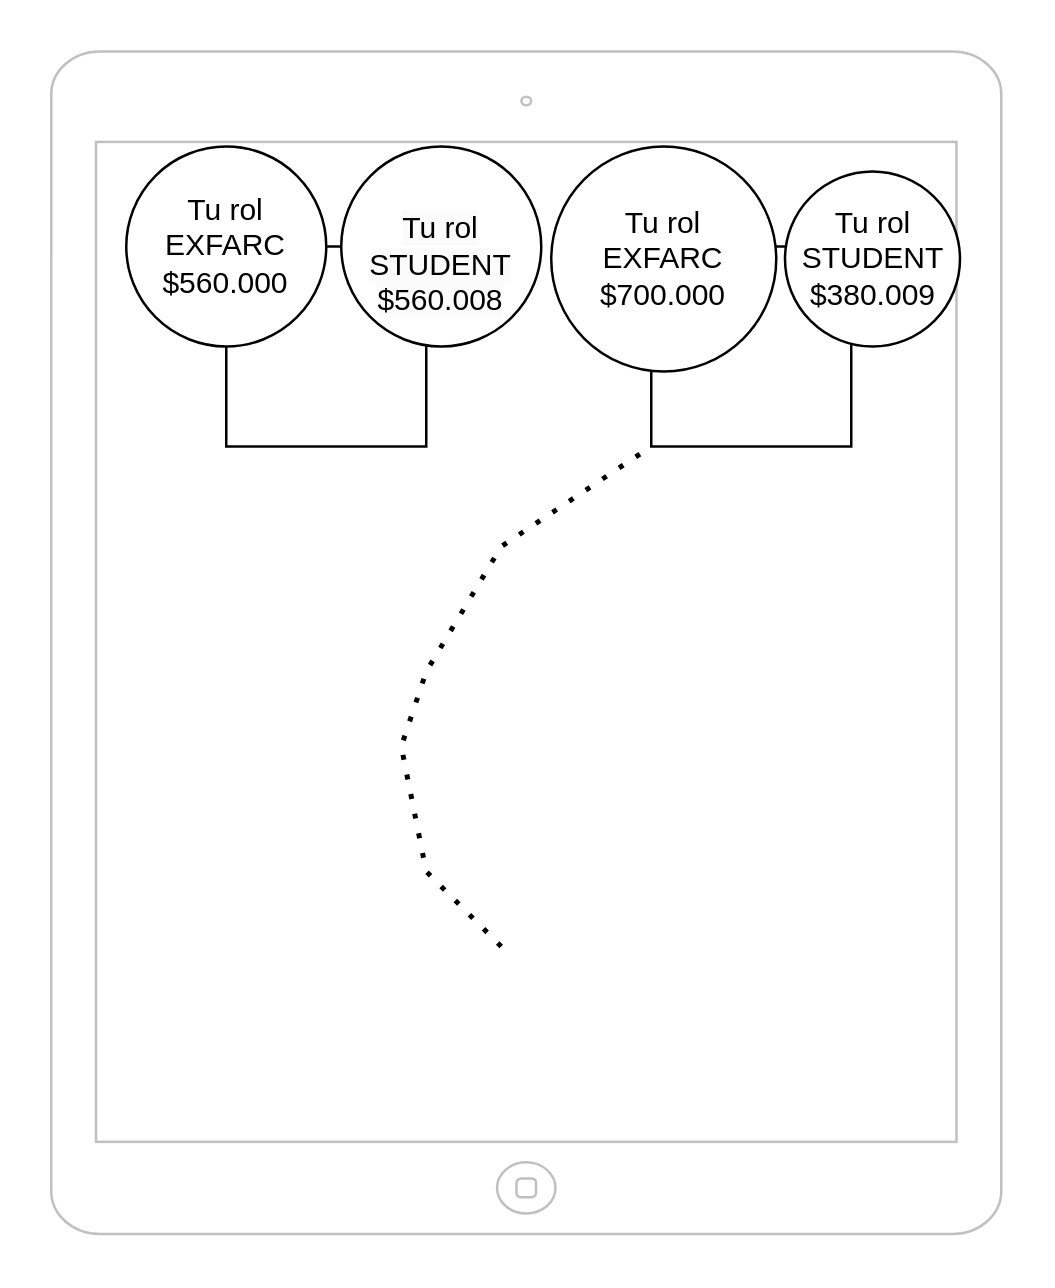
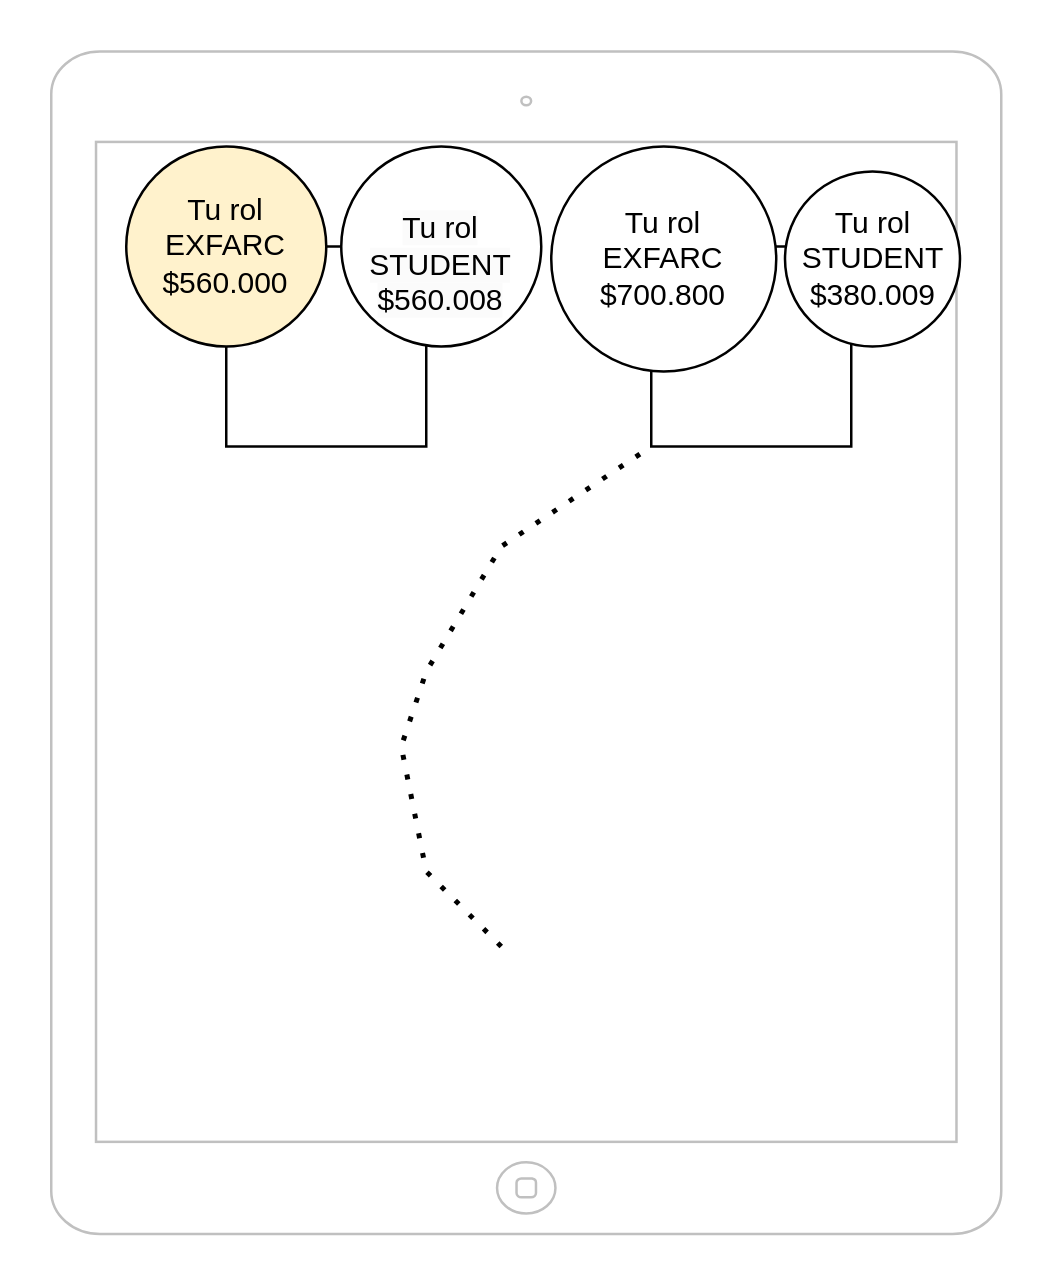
(226, 246) -> (226, 246)
(664, 259) -> (664, 259)
